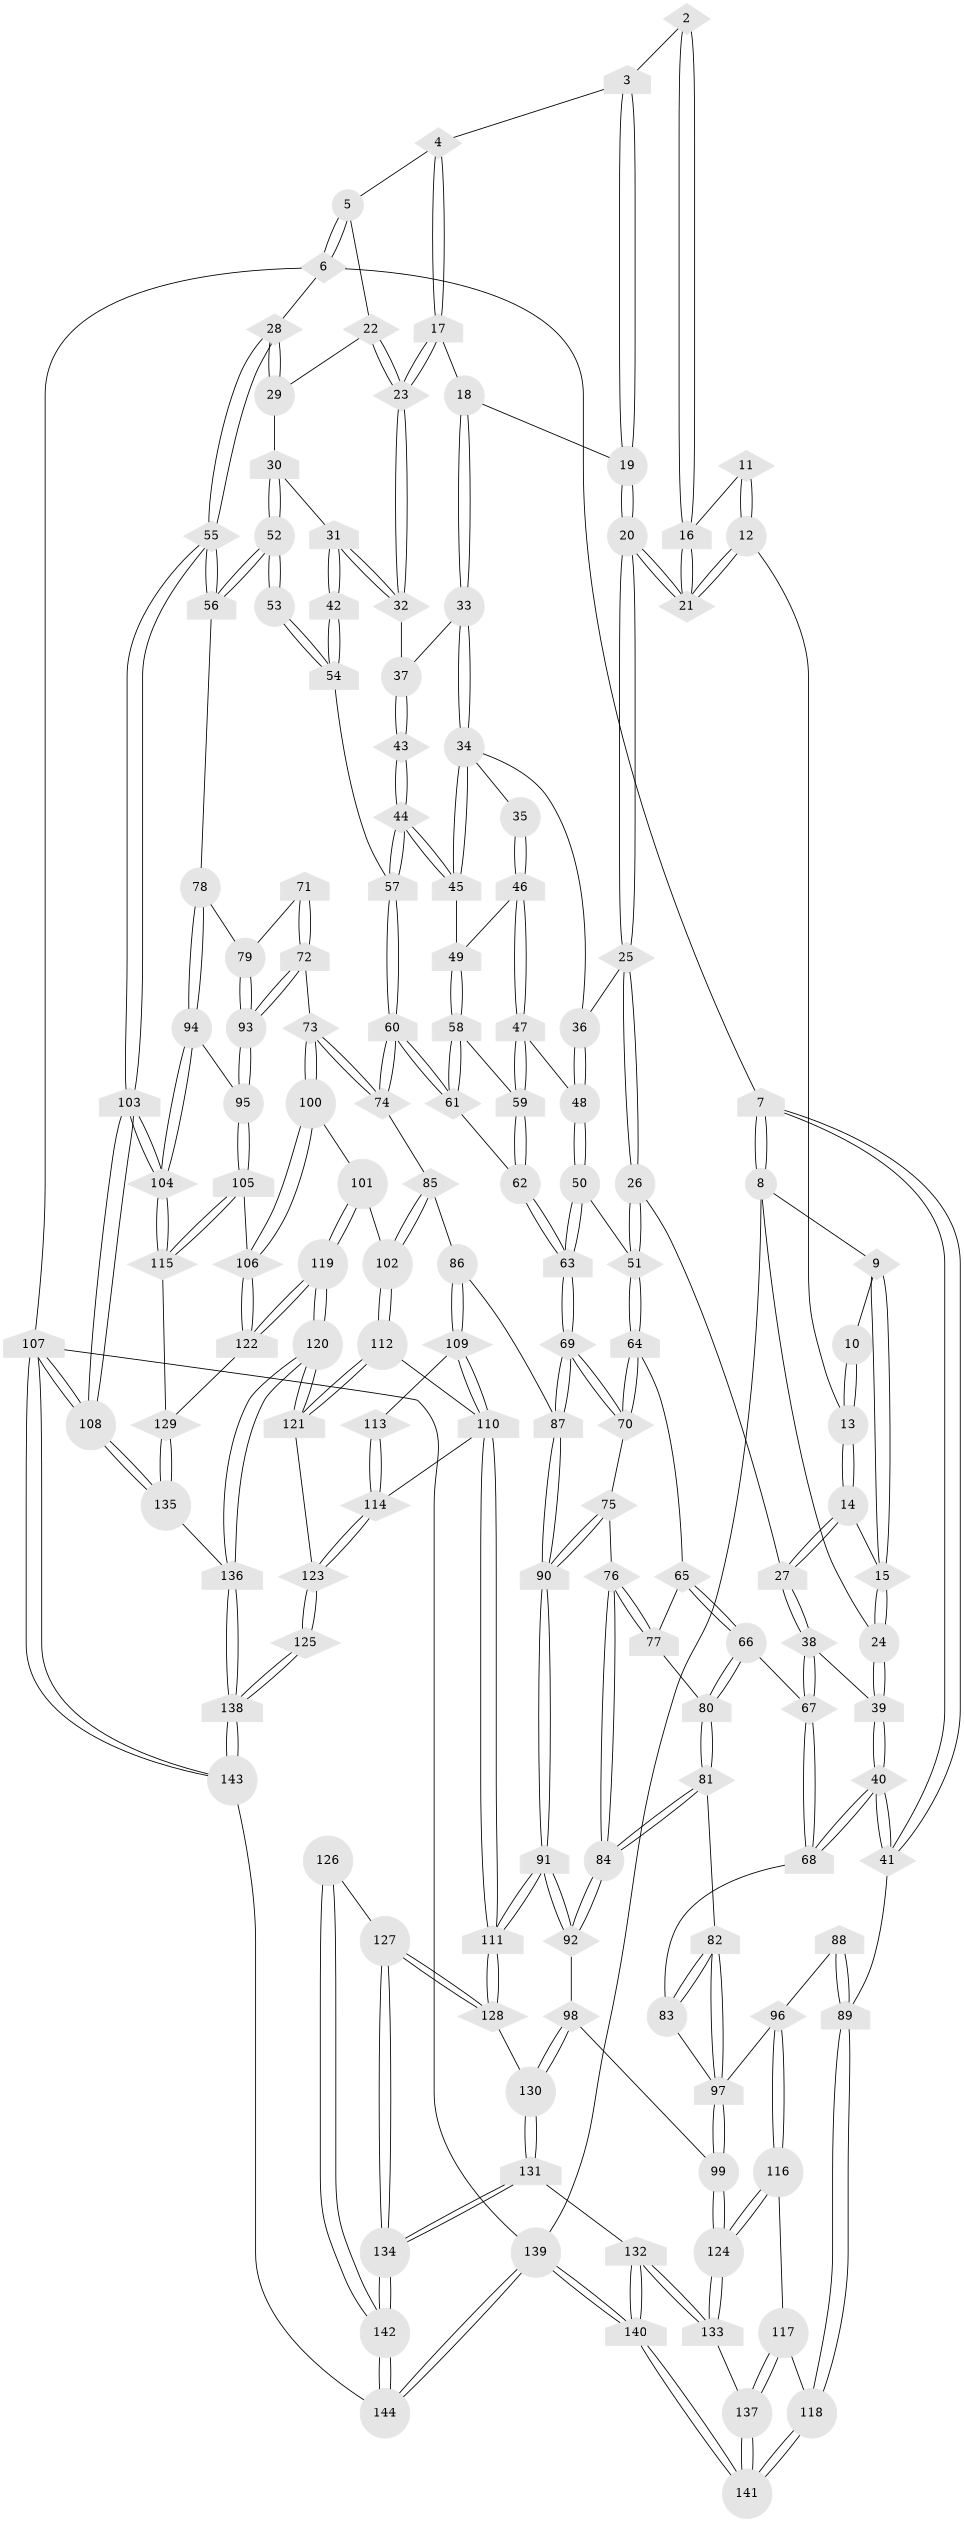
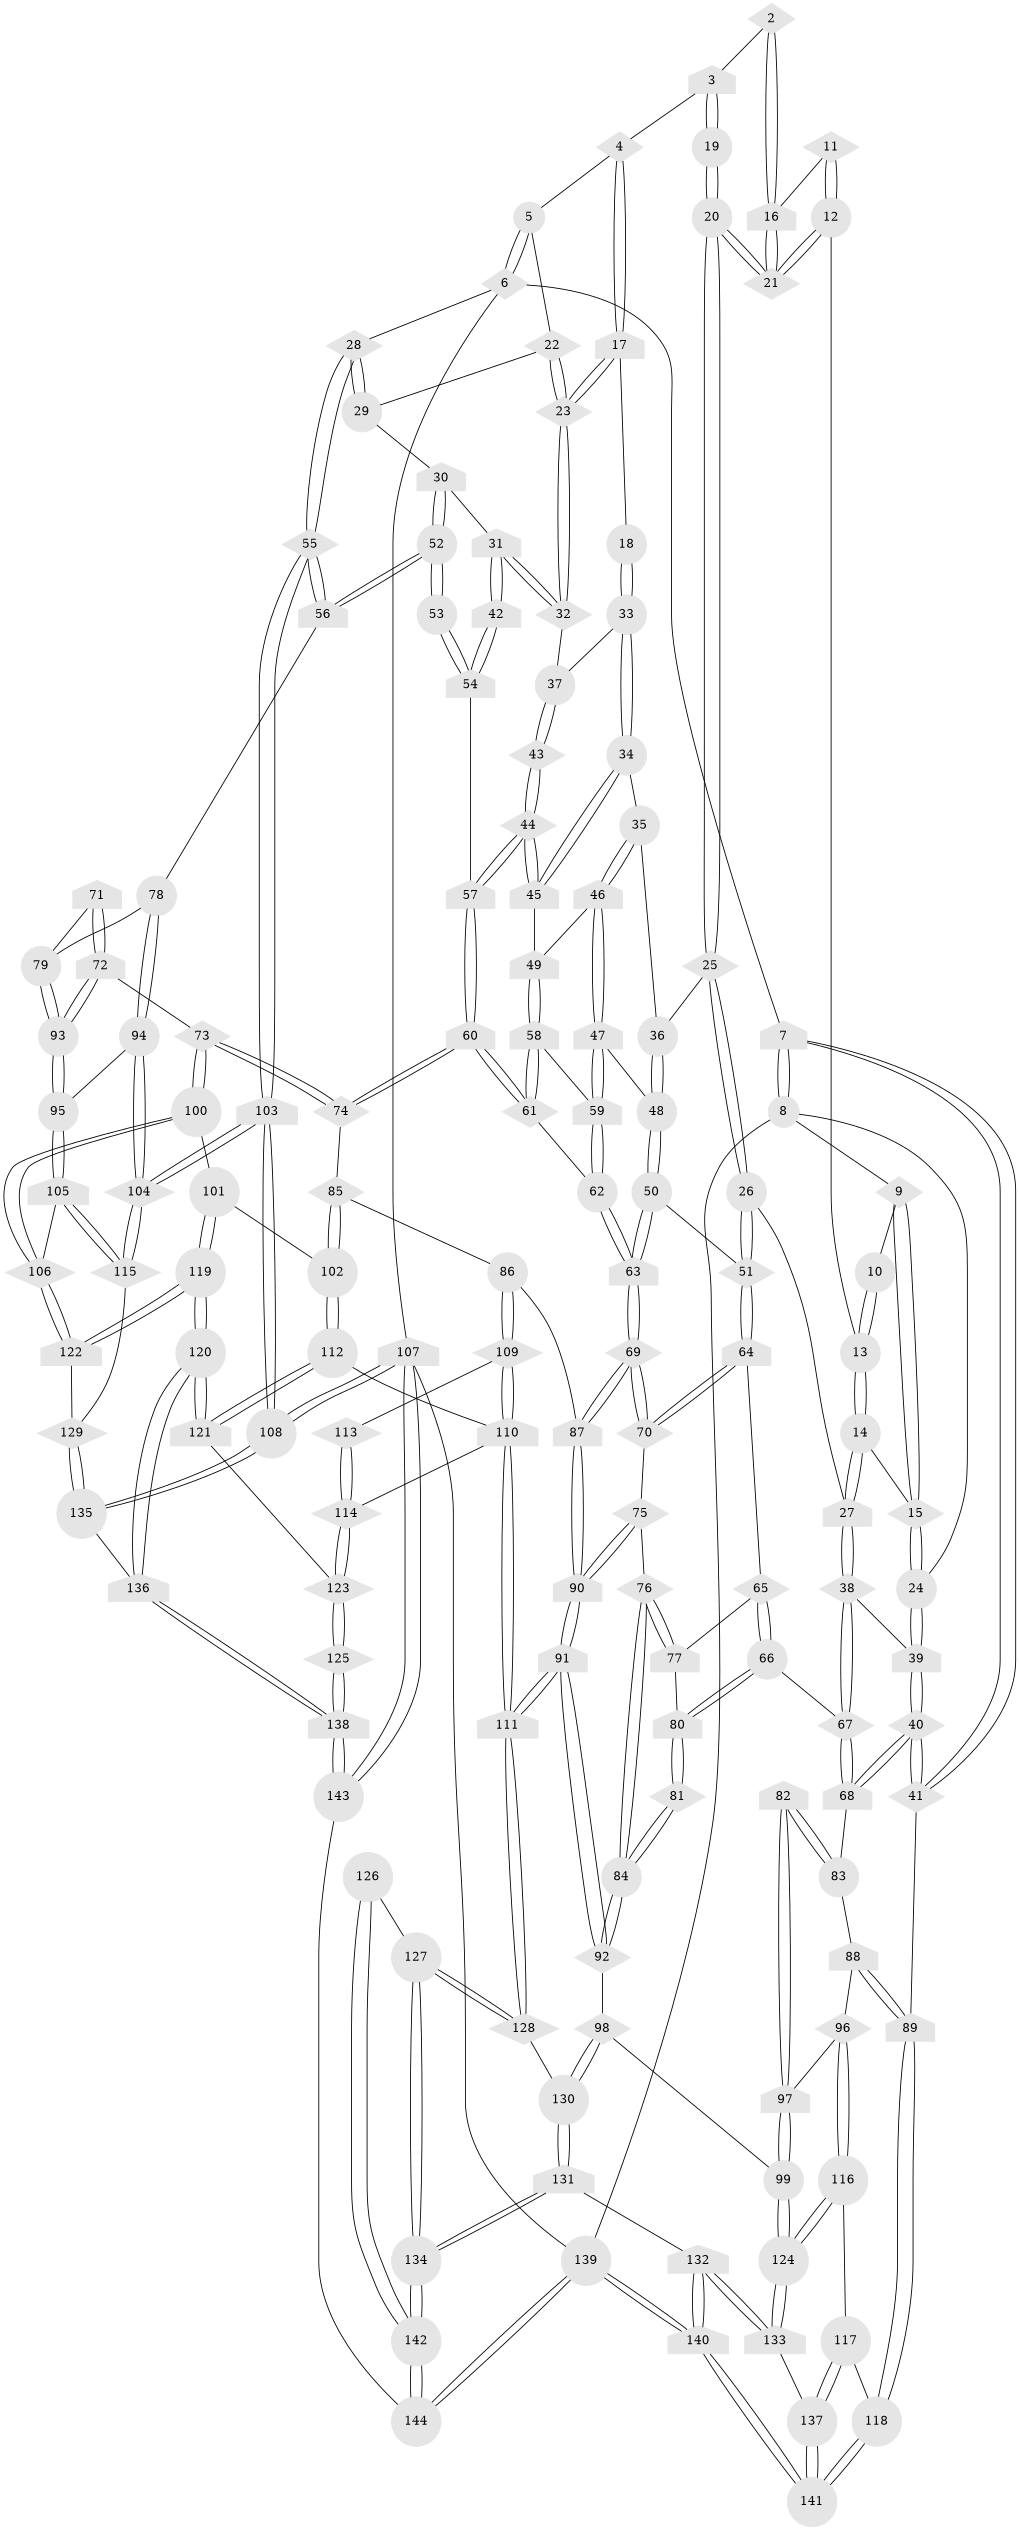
(546, 431) -> none
(575, 861) -> (649, 931)
(711, 1861) -> none
(694, 2056) -> (847, 1920)
